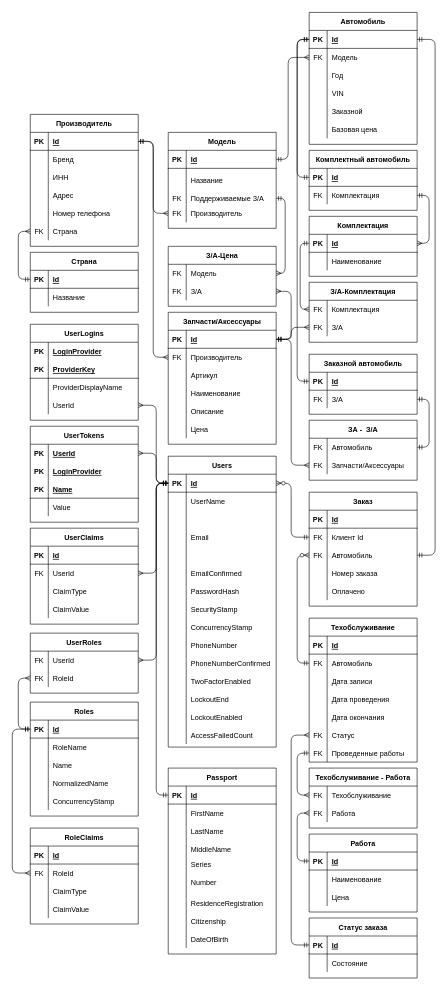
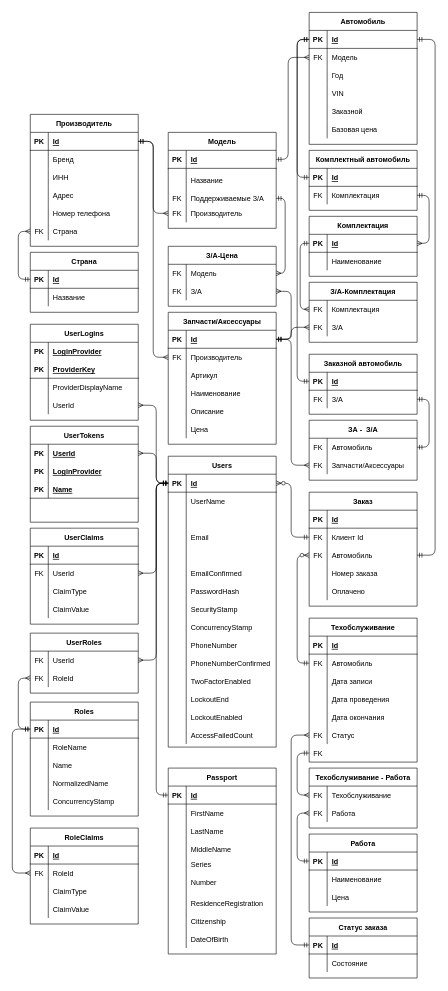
(93, 507) -> none
(372, 753) -> none
